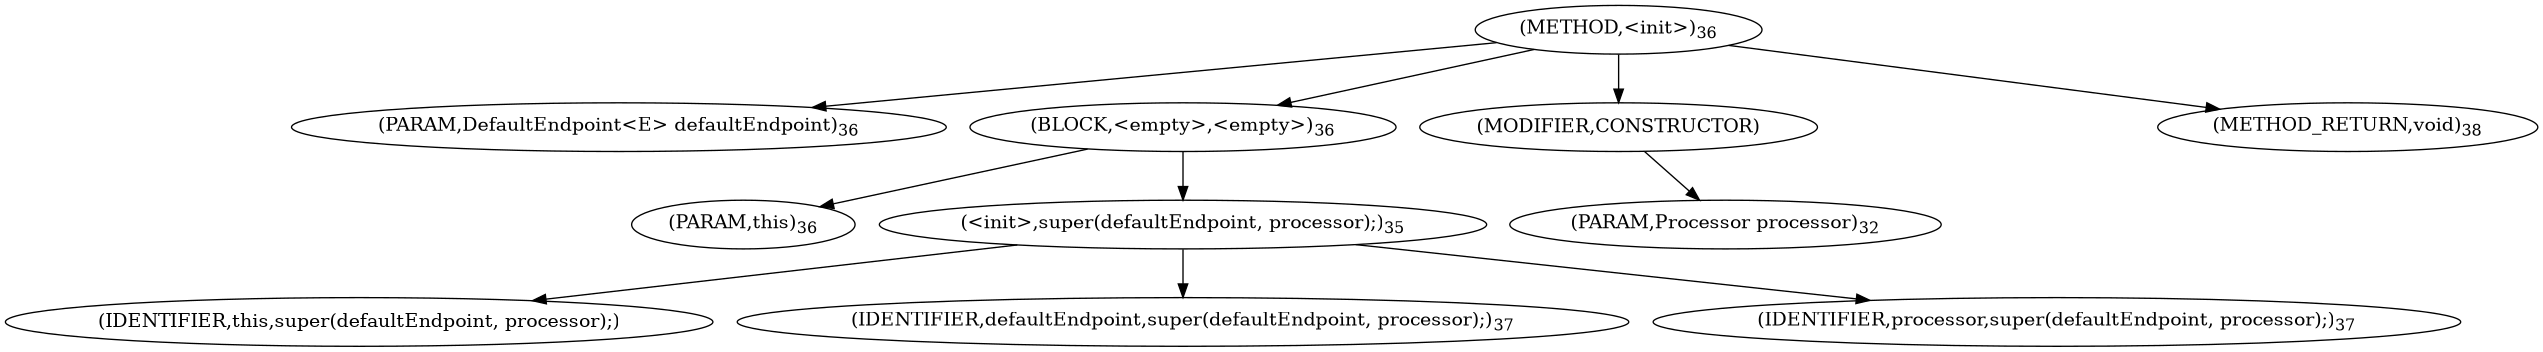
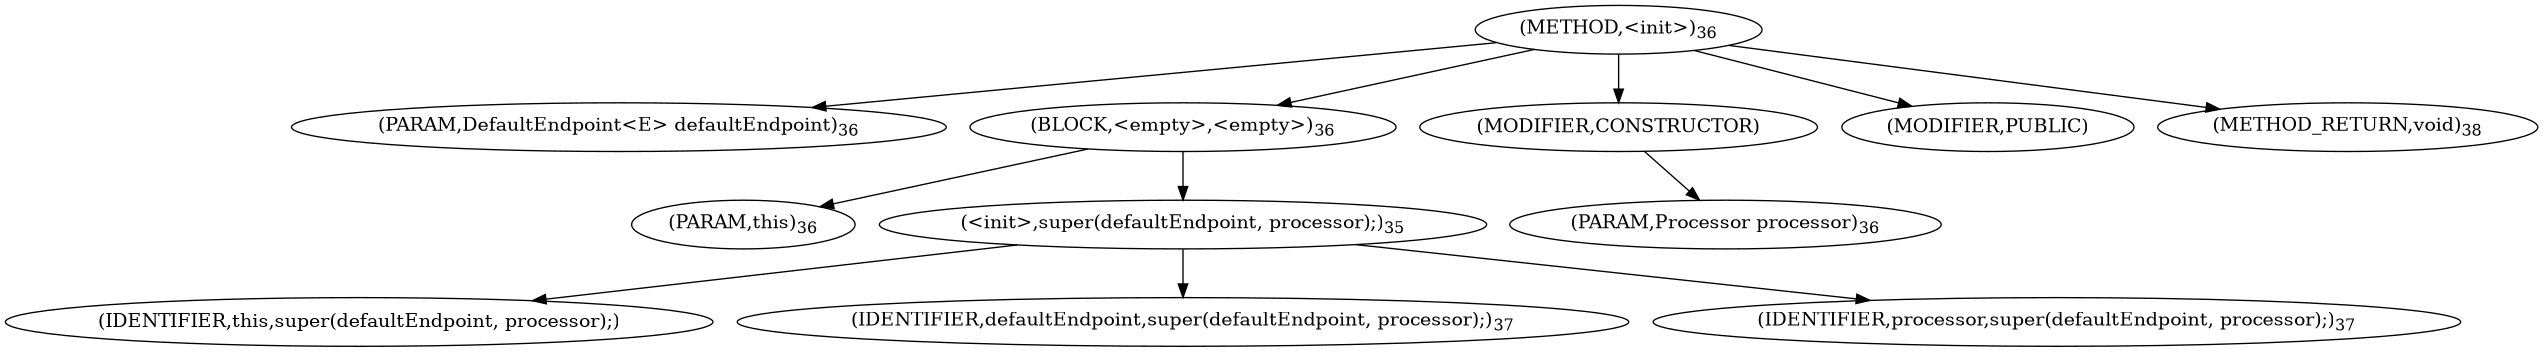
none -> (1988, 127)
(1870, 223) -> (1870, 223)
